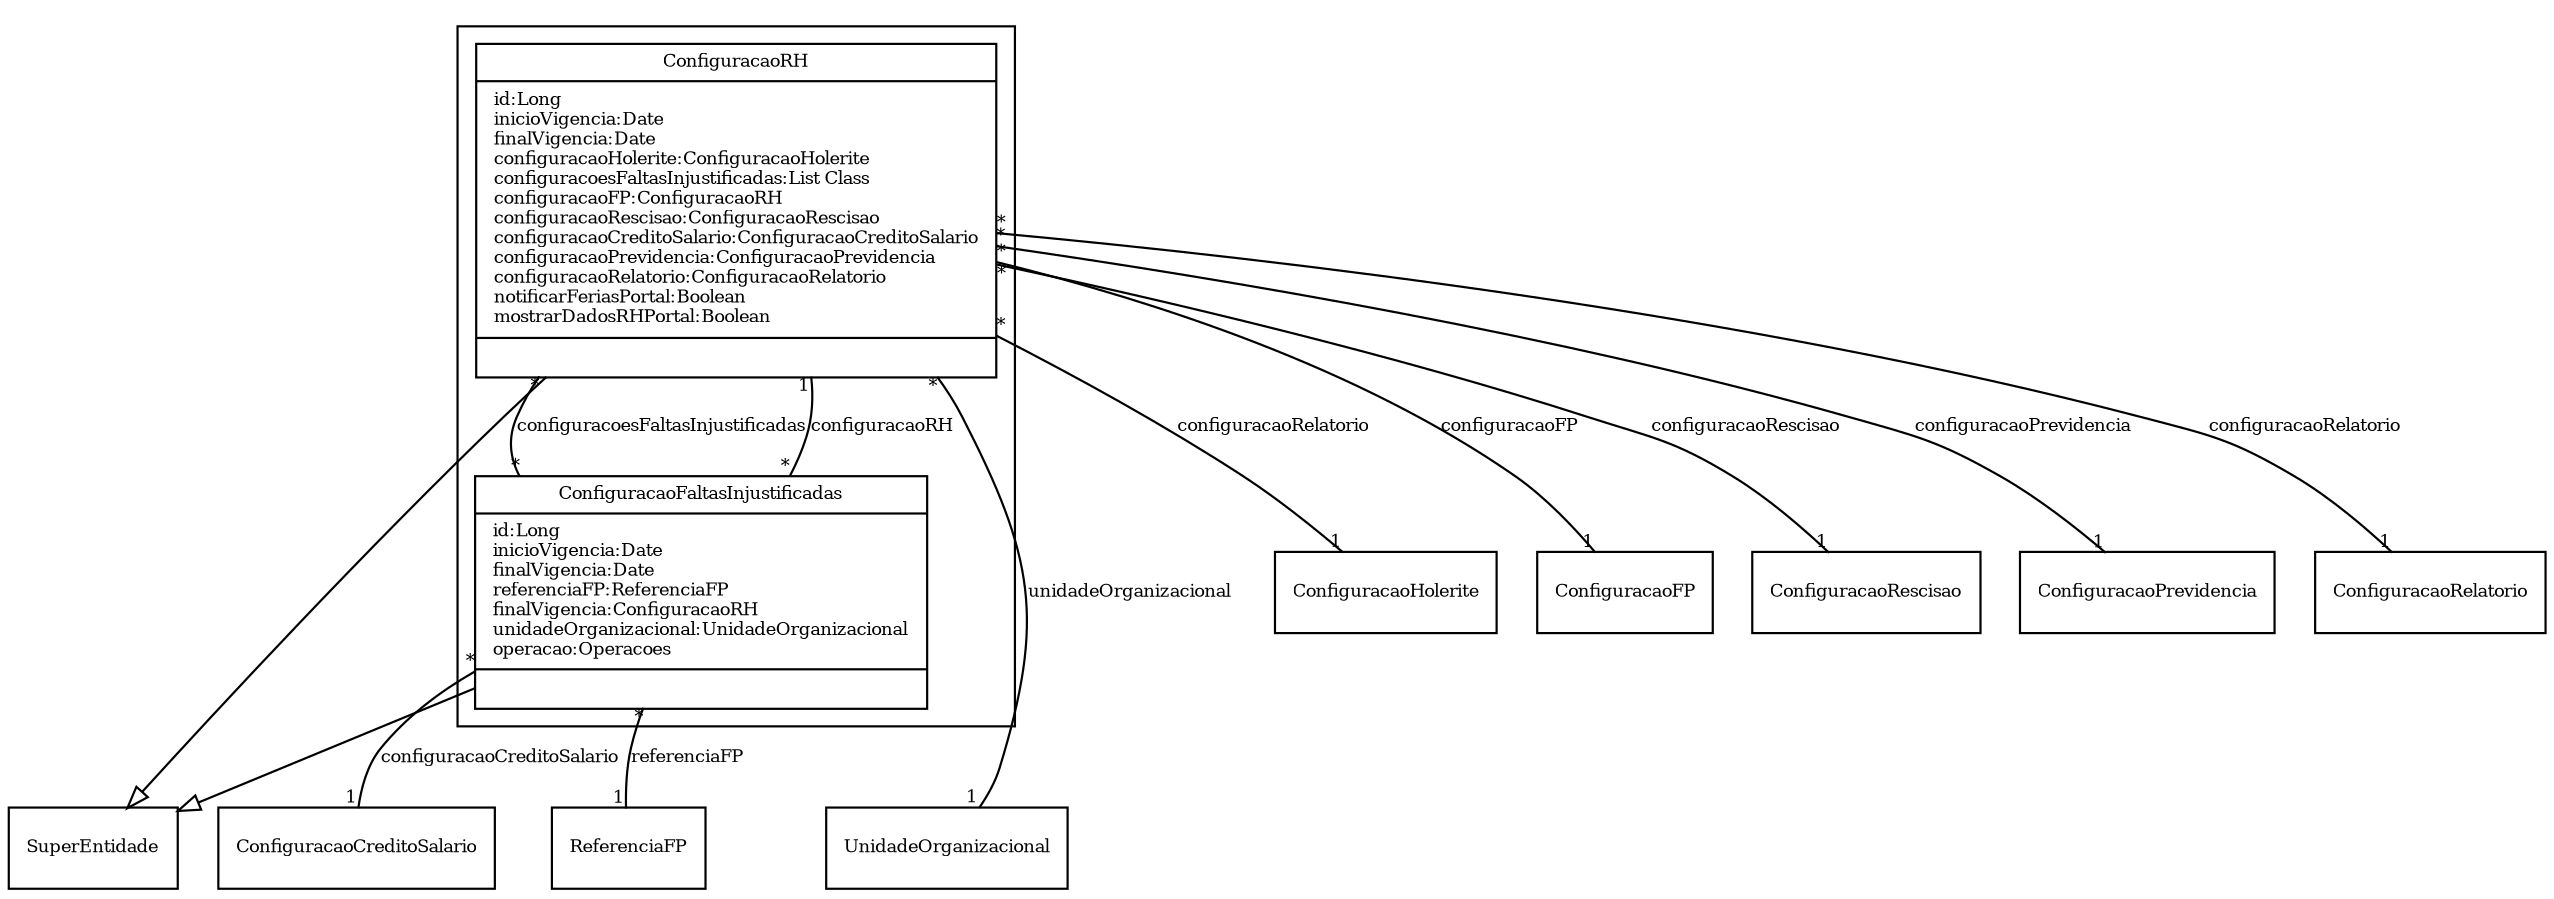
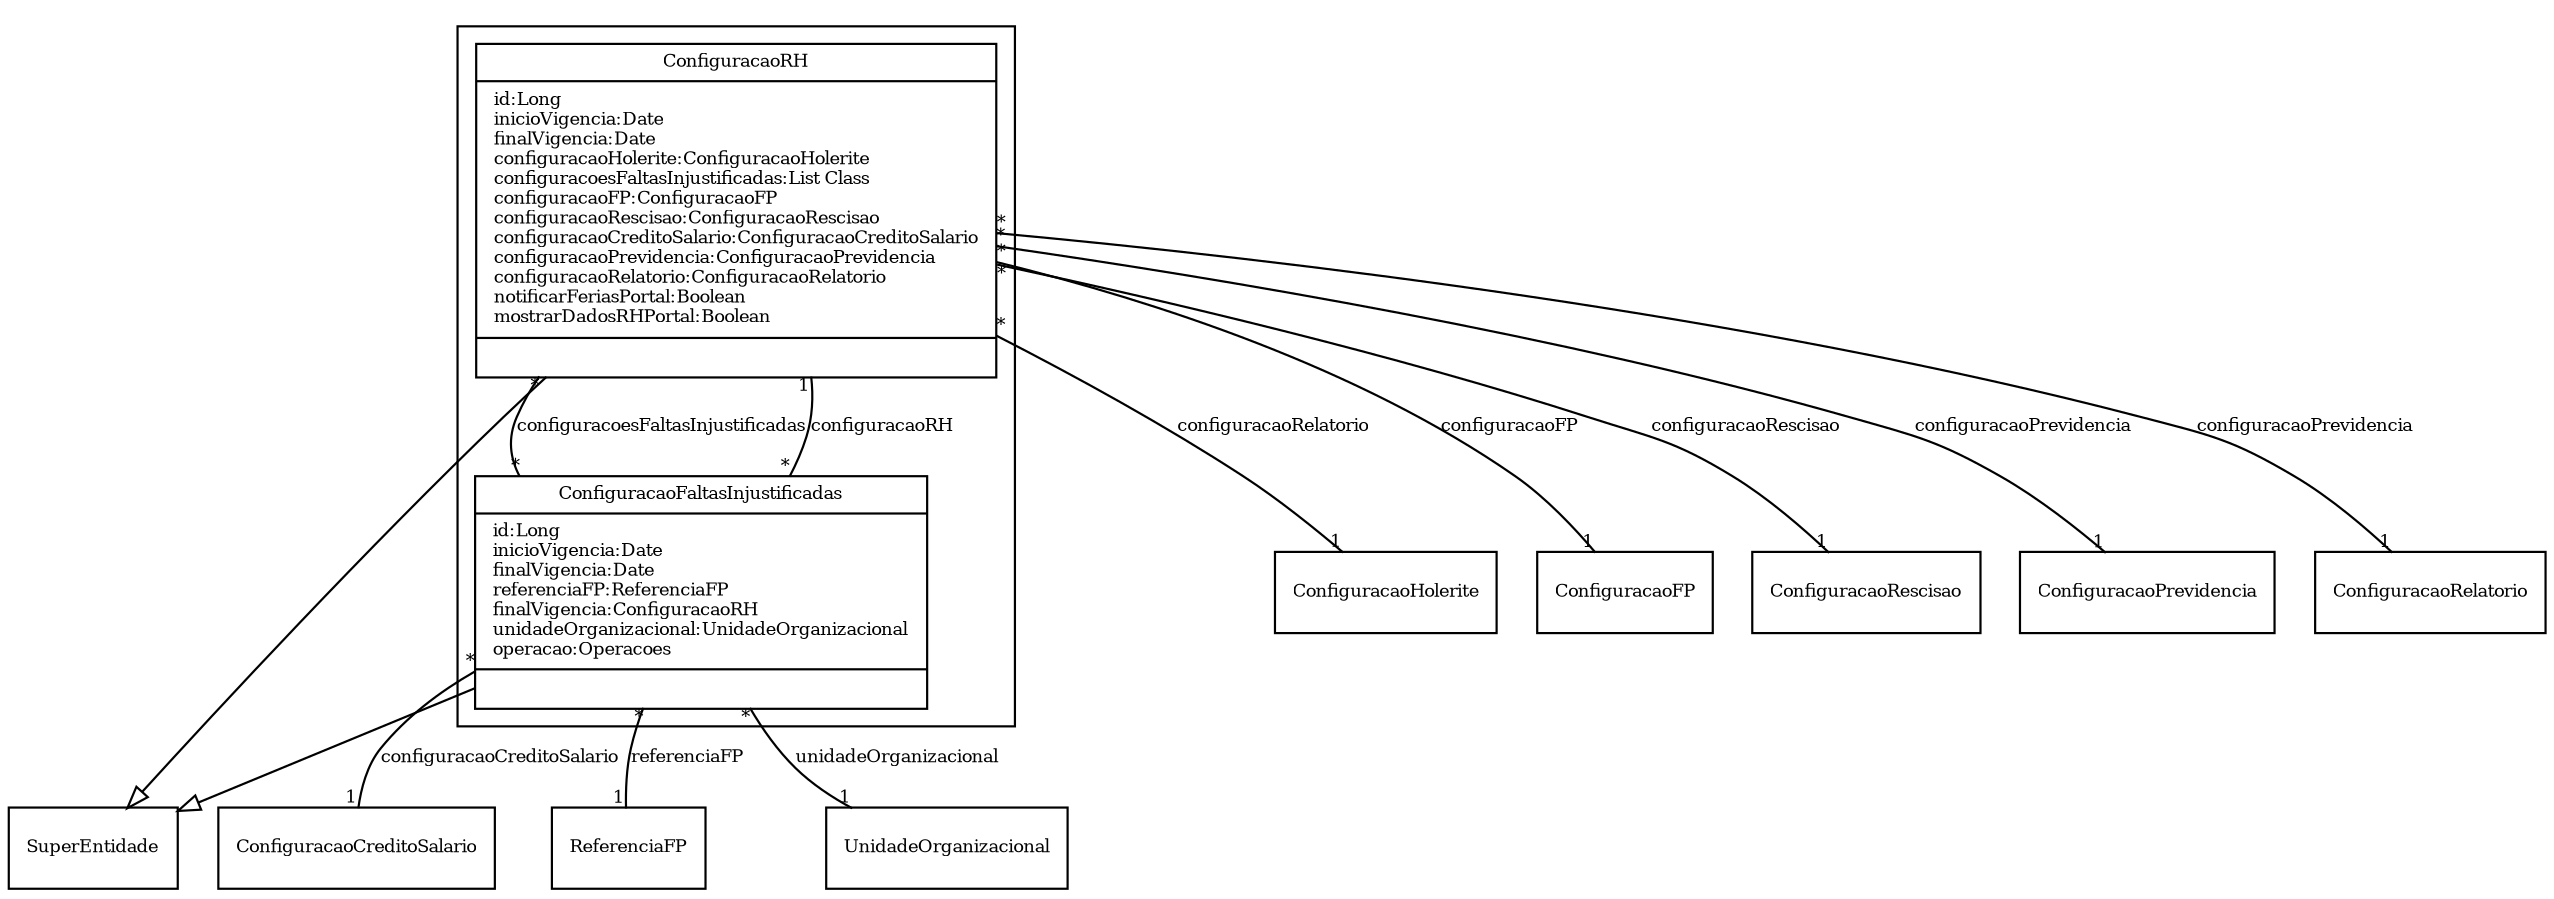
(639, 199) -> (636, 199)
(2305, 427) -> (2305, 427)
(1000, 499) -> (793, 766)
